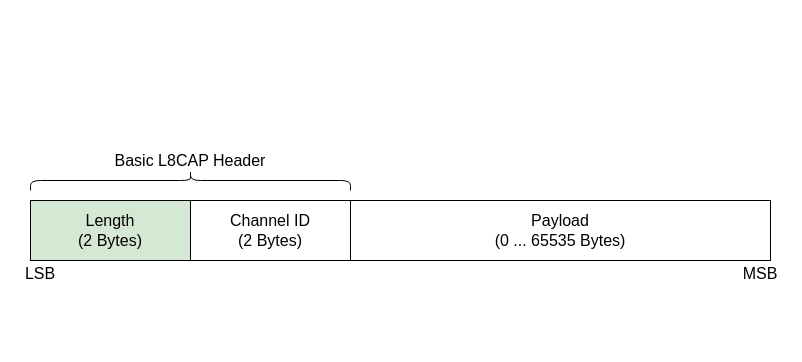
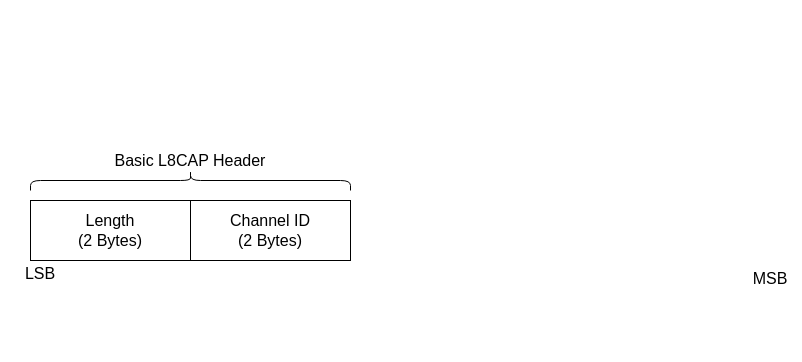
(111, 231) -> (111, 231)
(561, 231) -> none
(761, 274) -> (771, 279)
